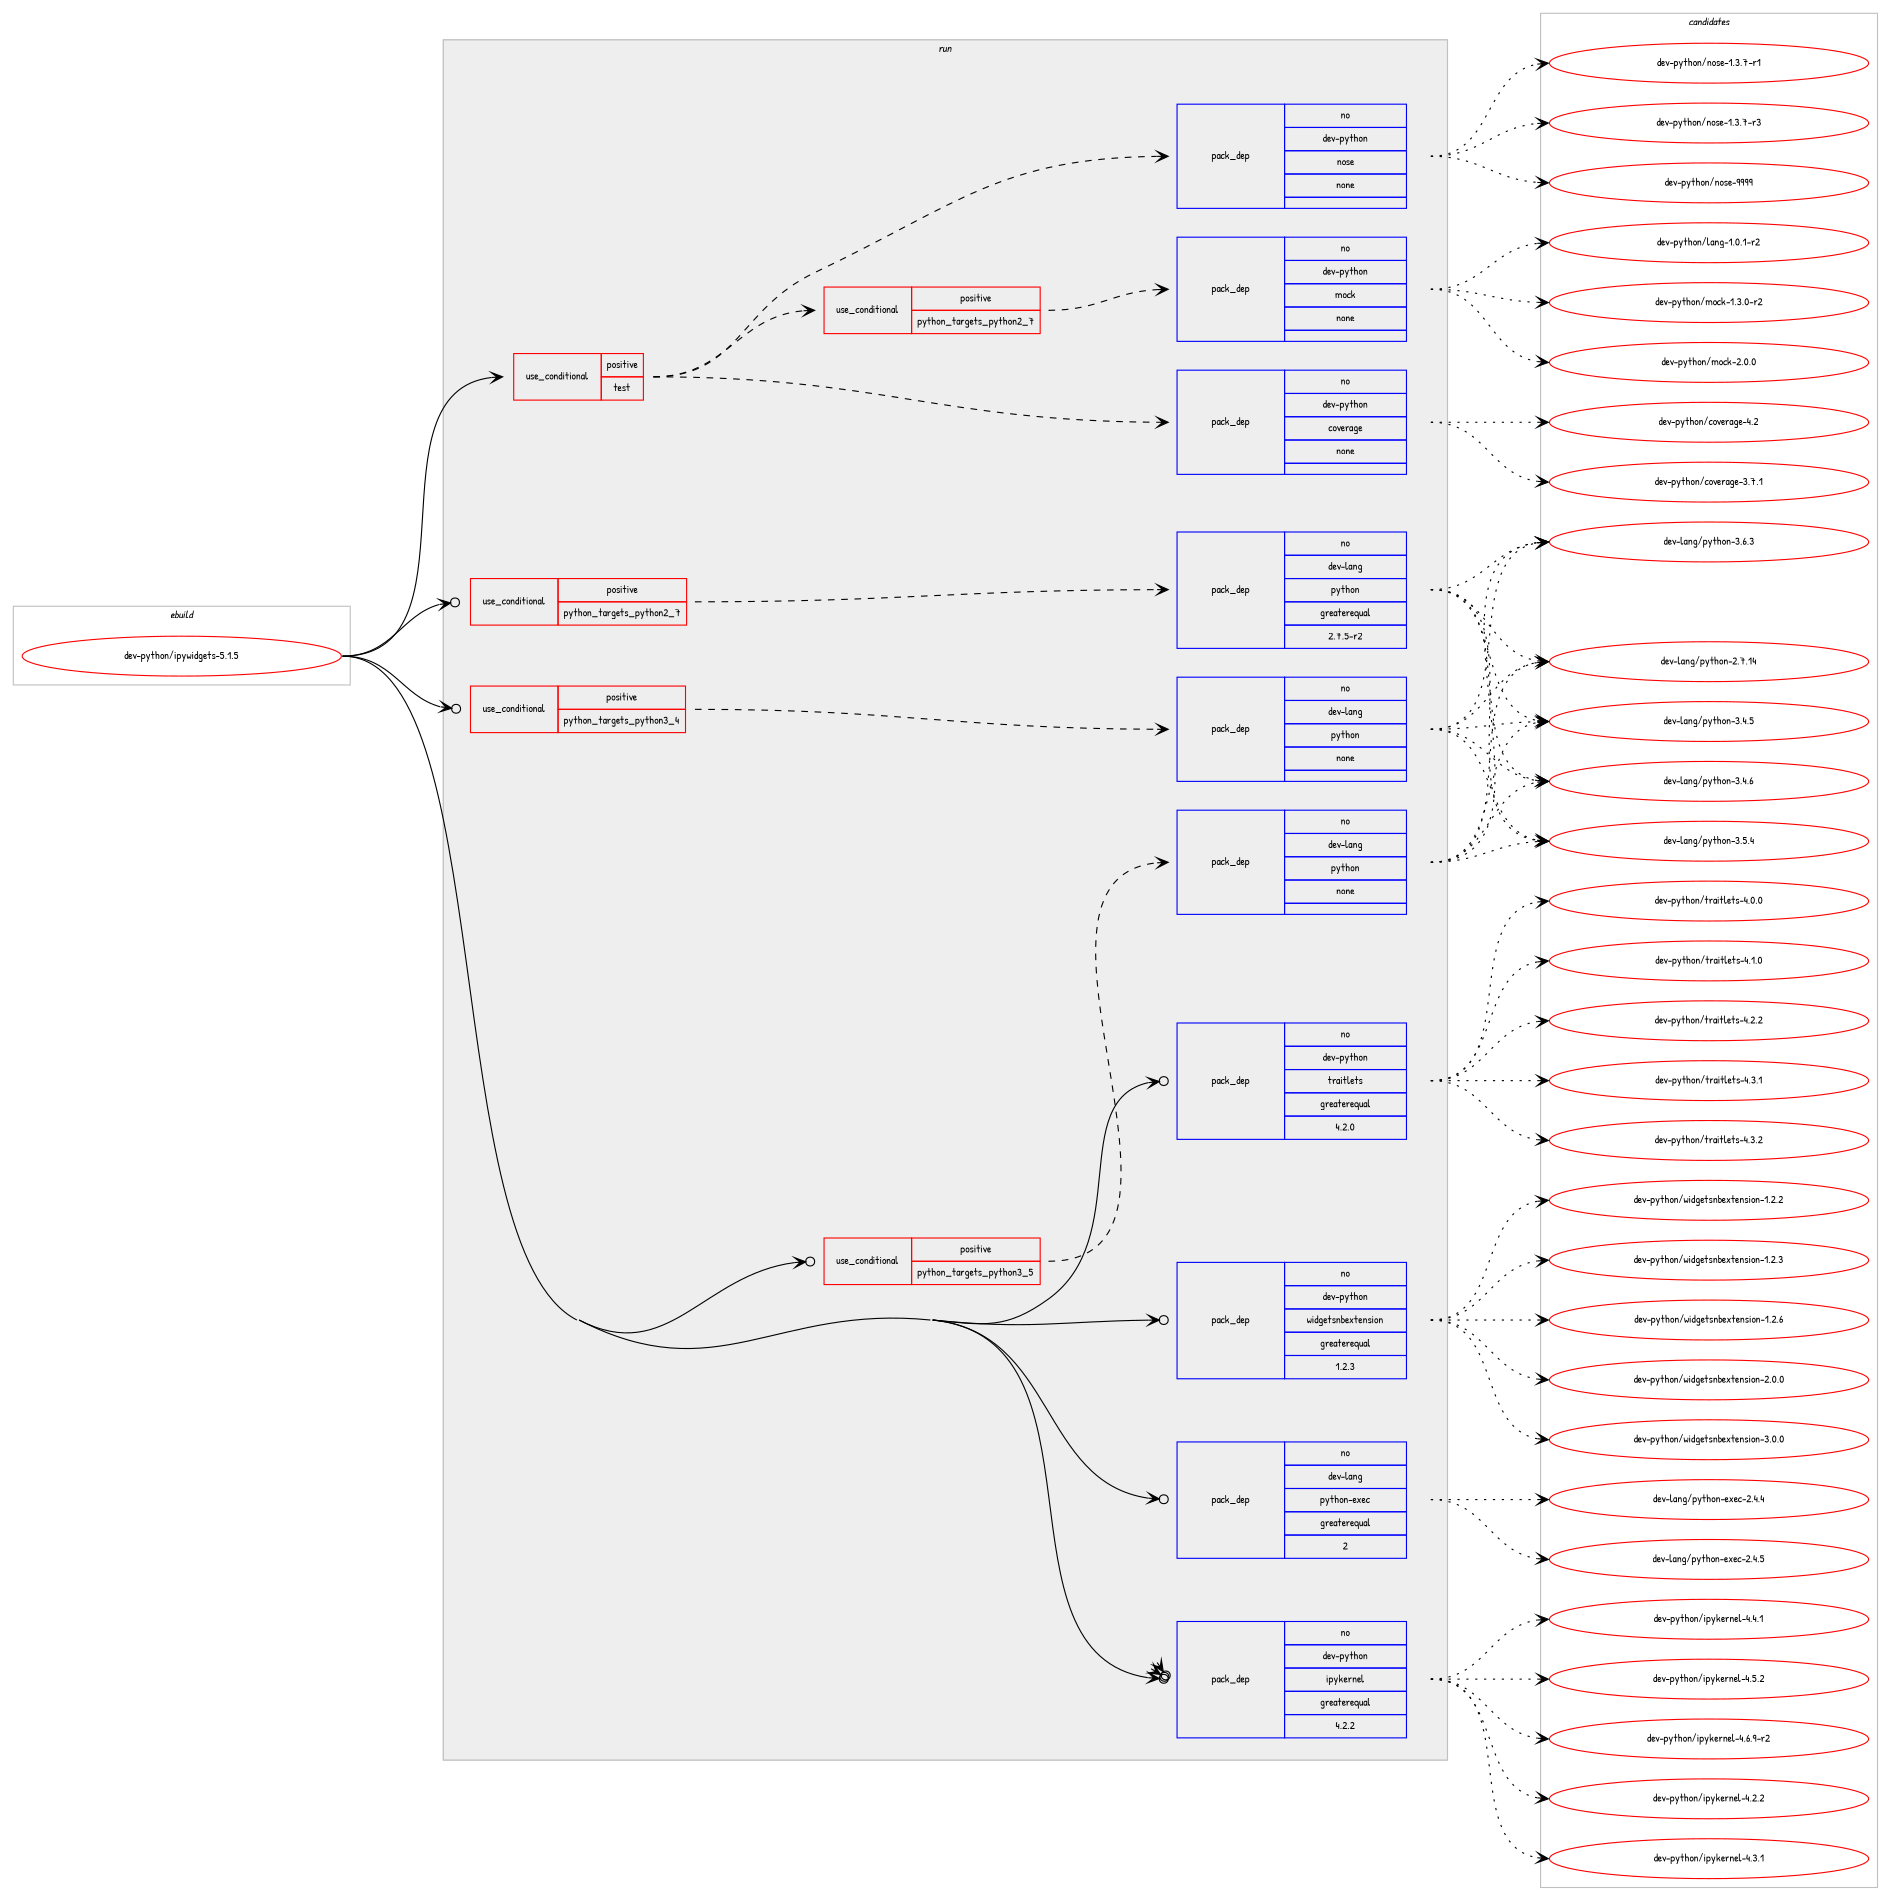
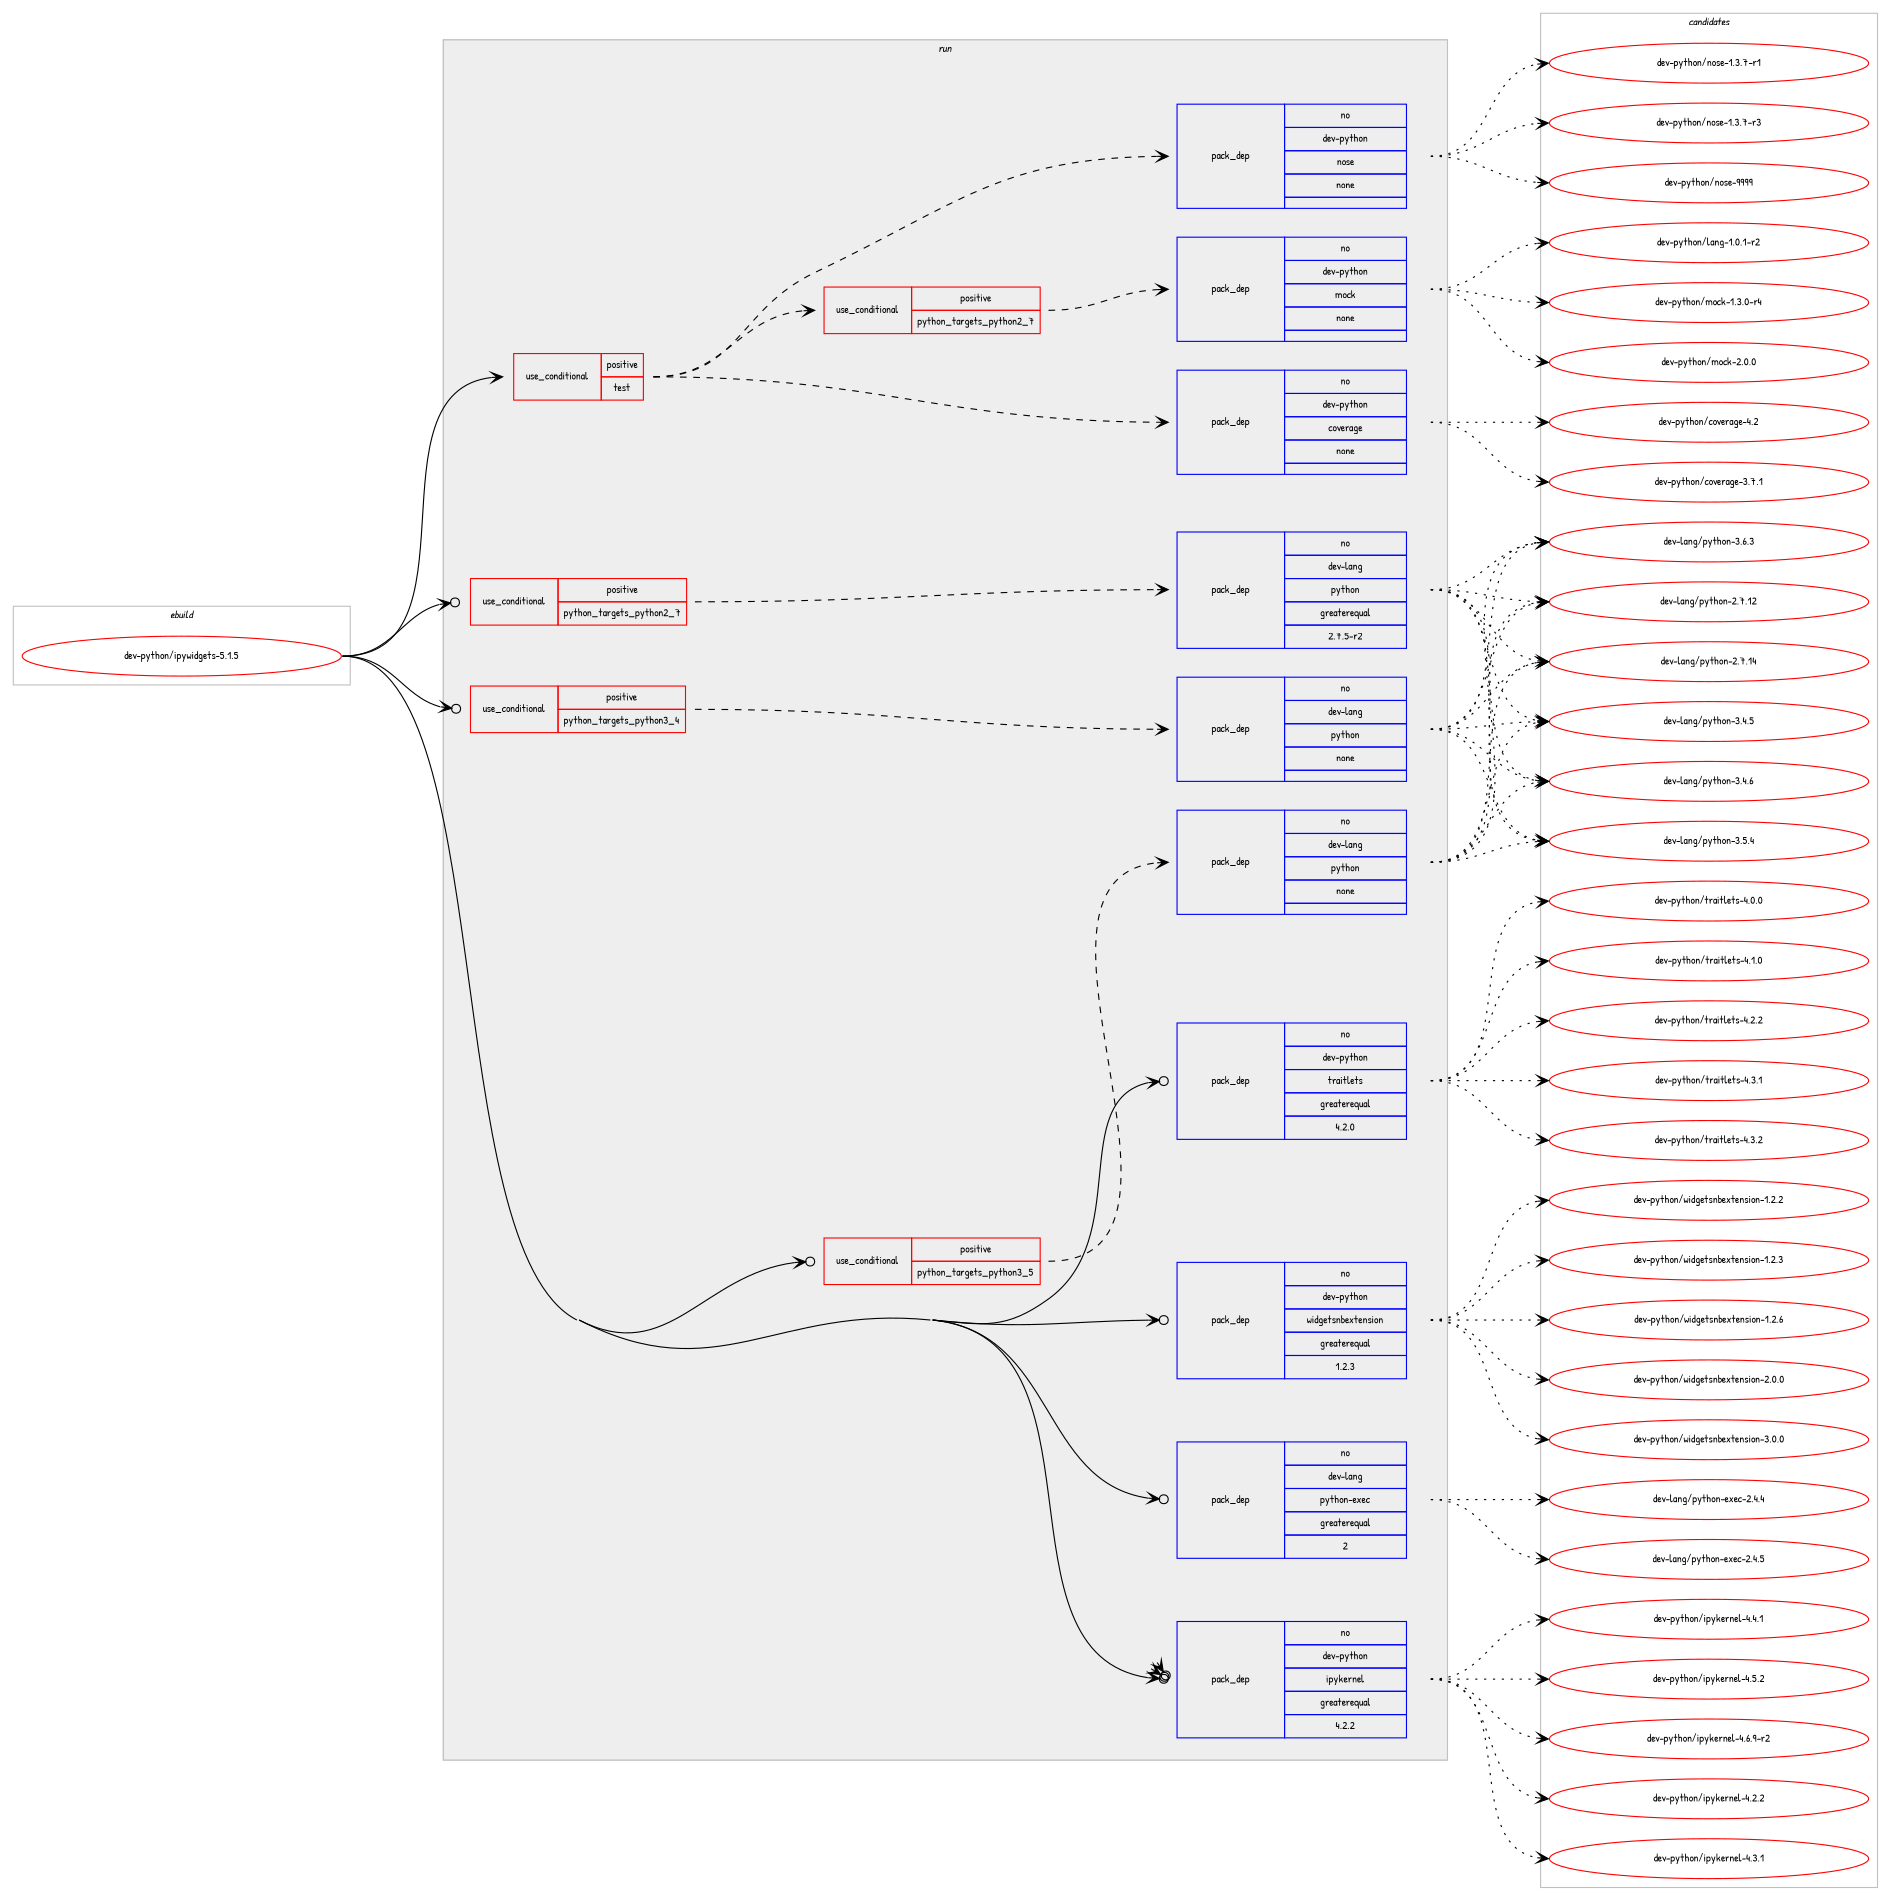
(1709, 303) -> (1709, 303)
none -> (1709, 602)
